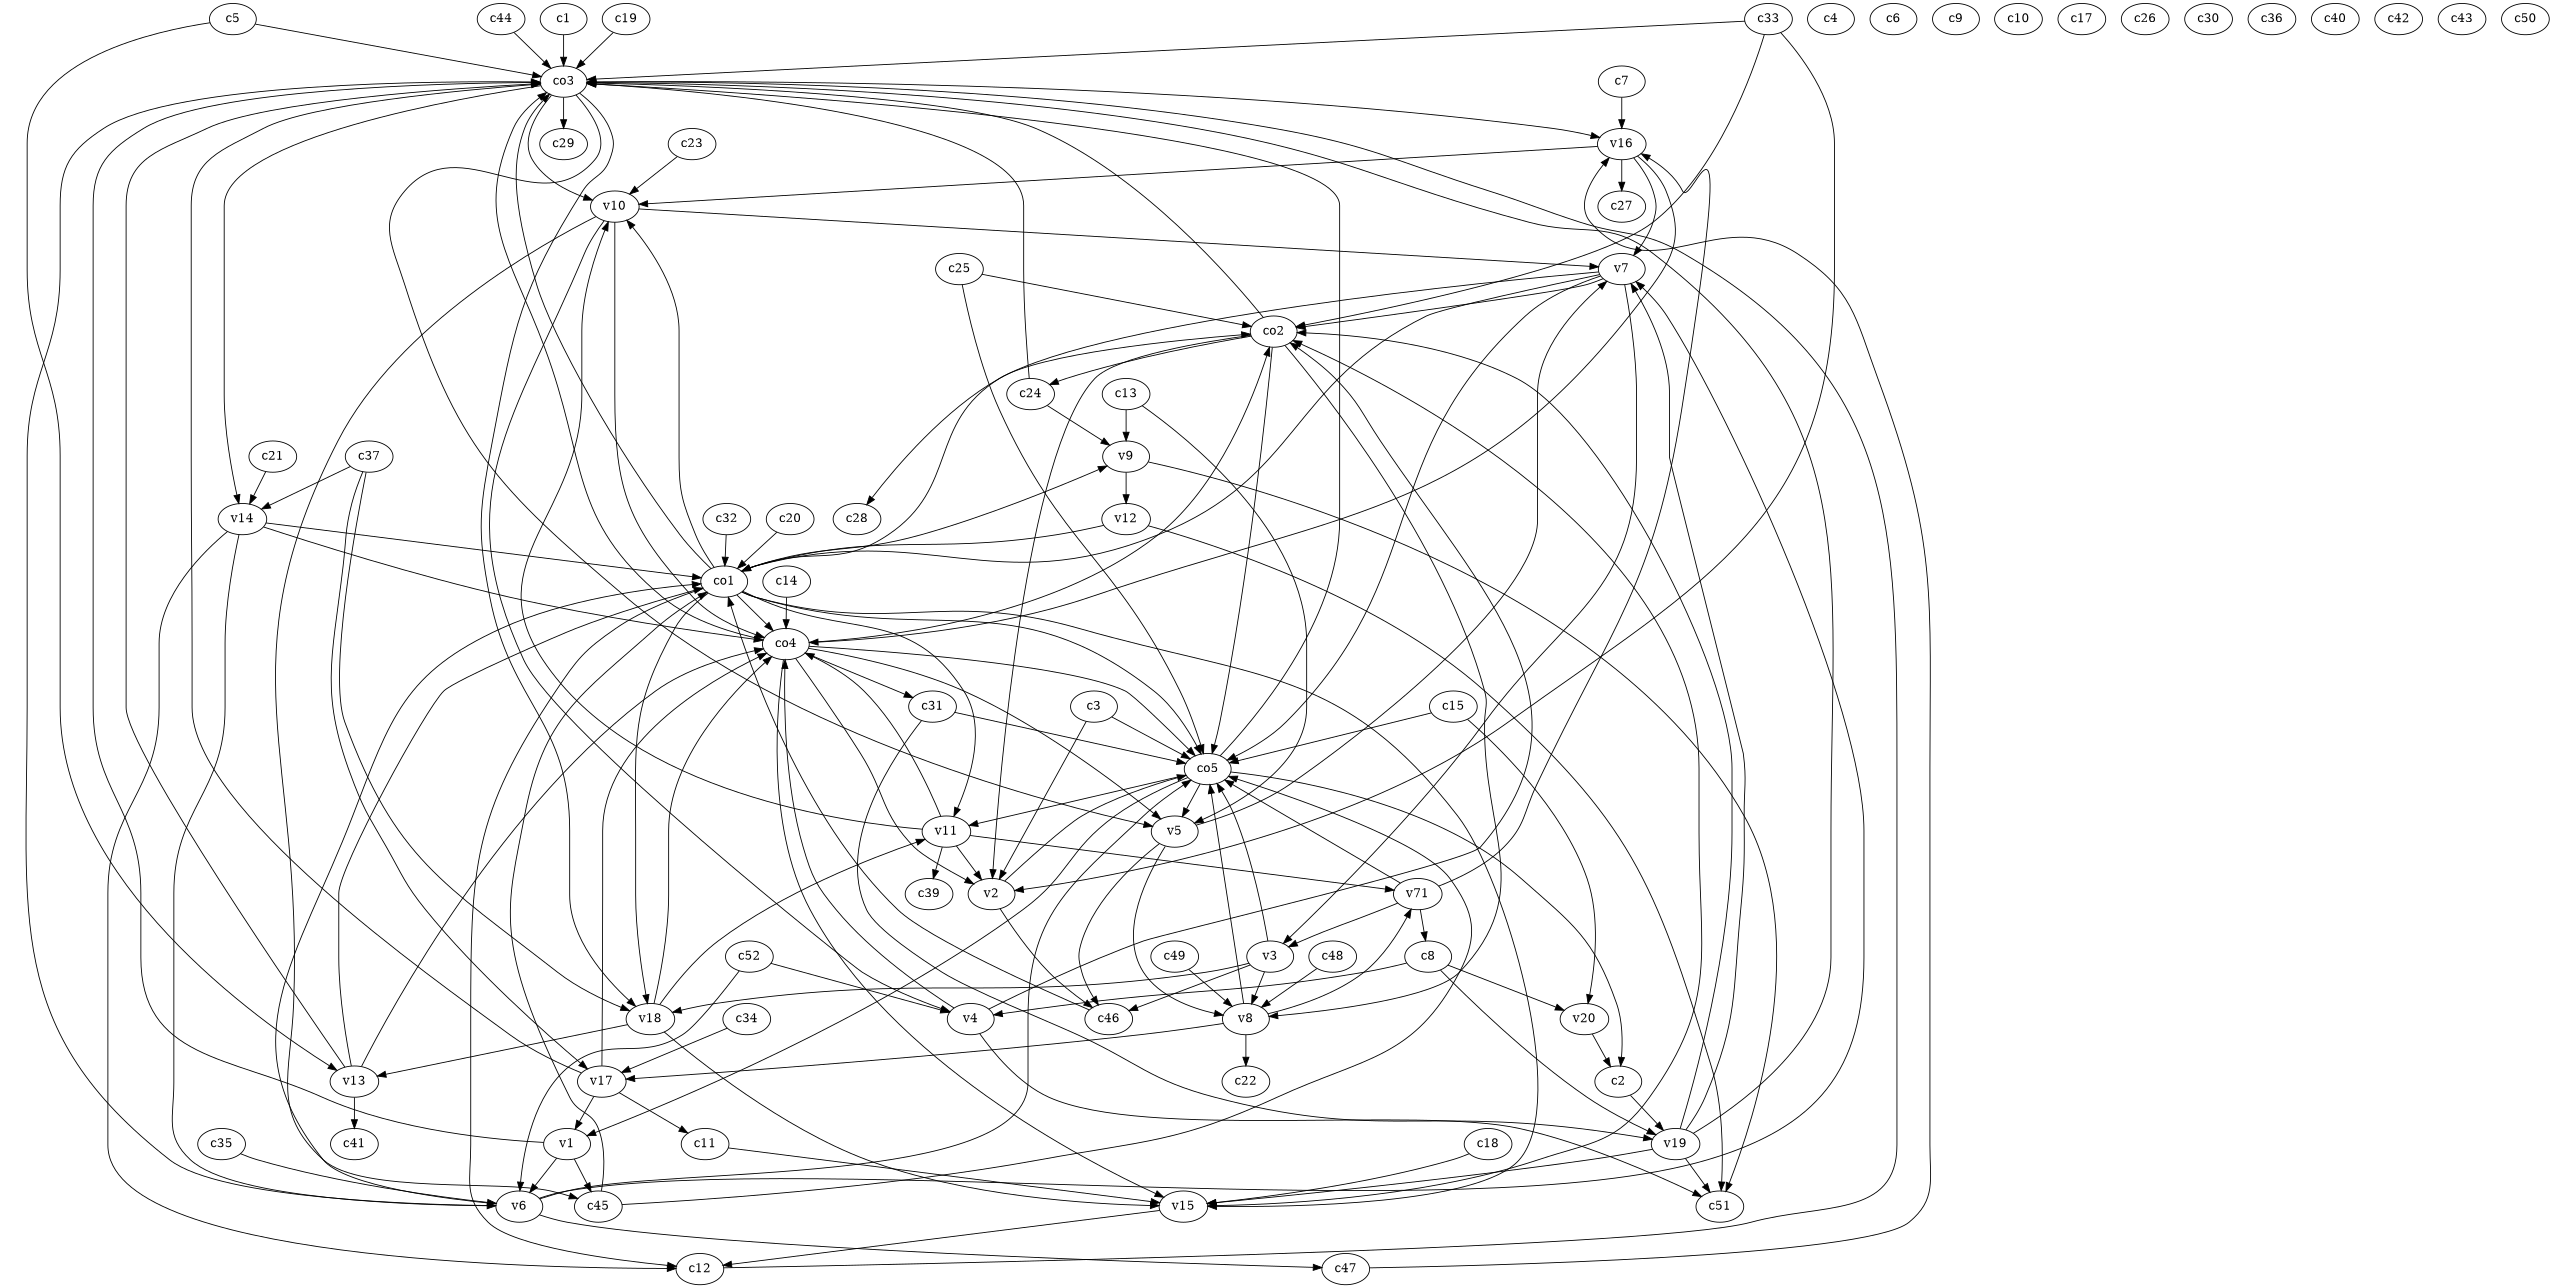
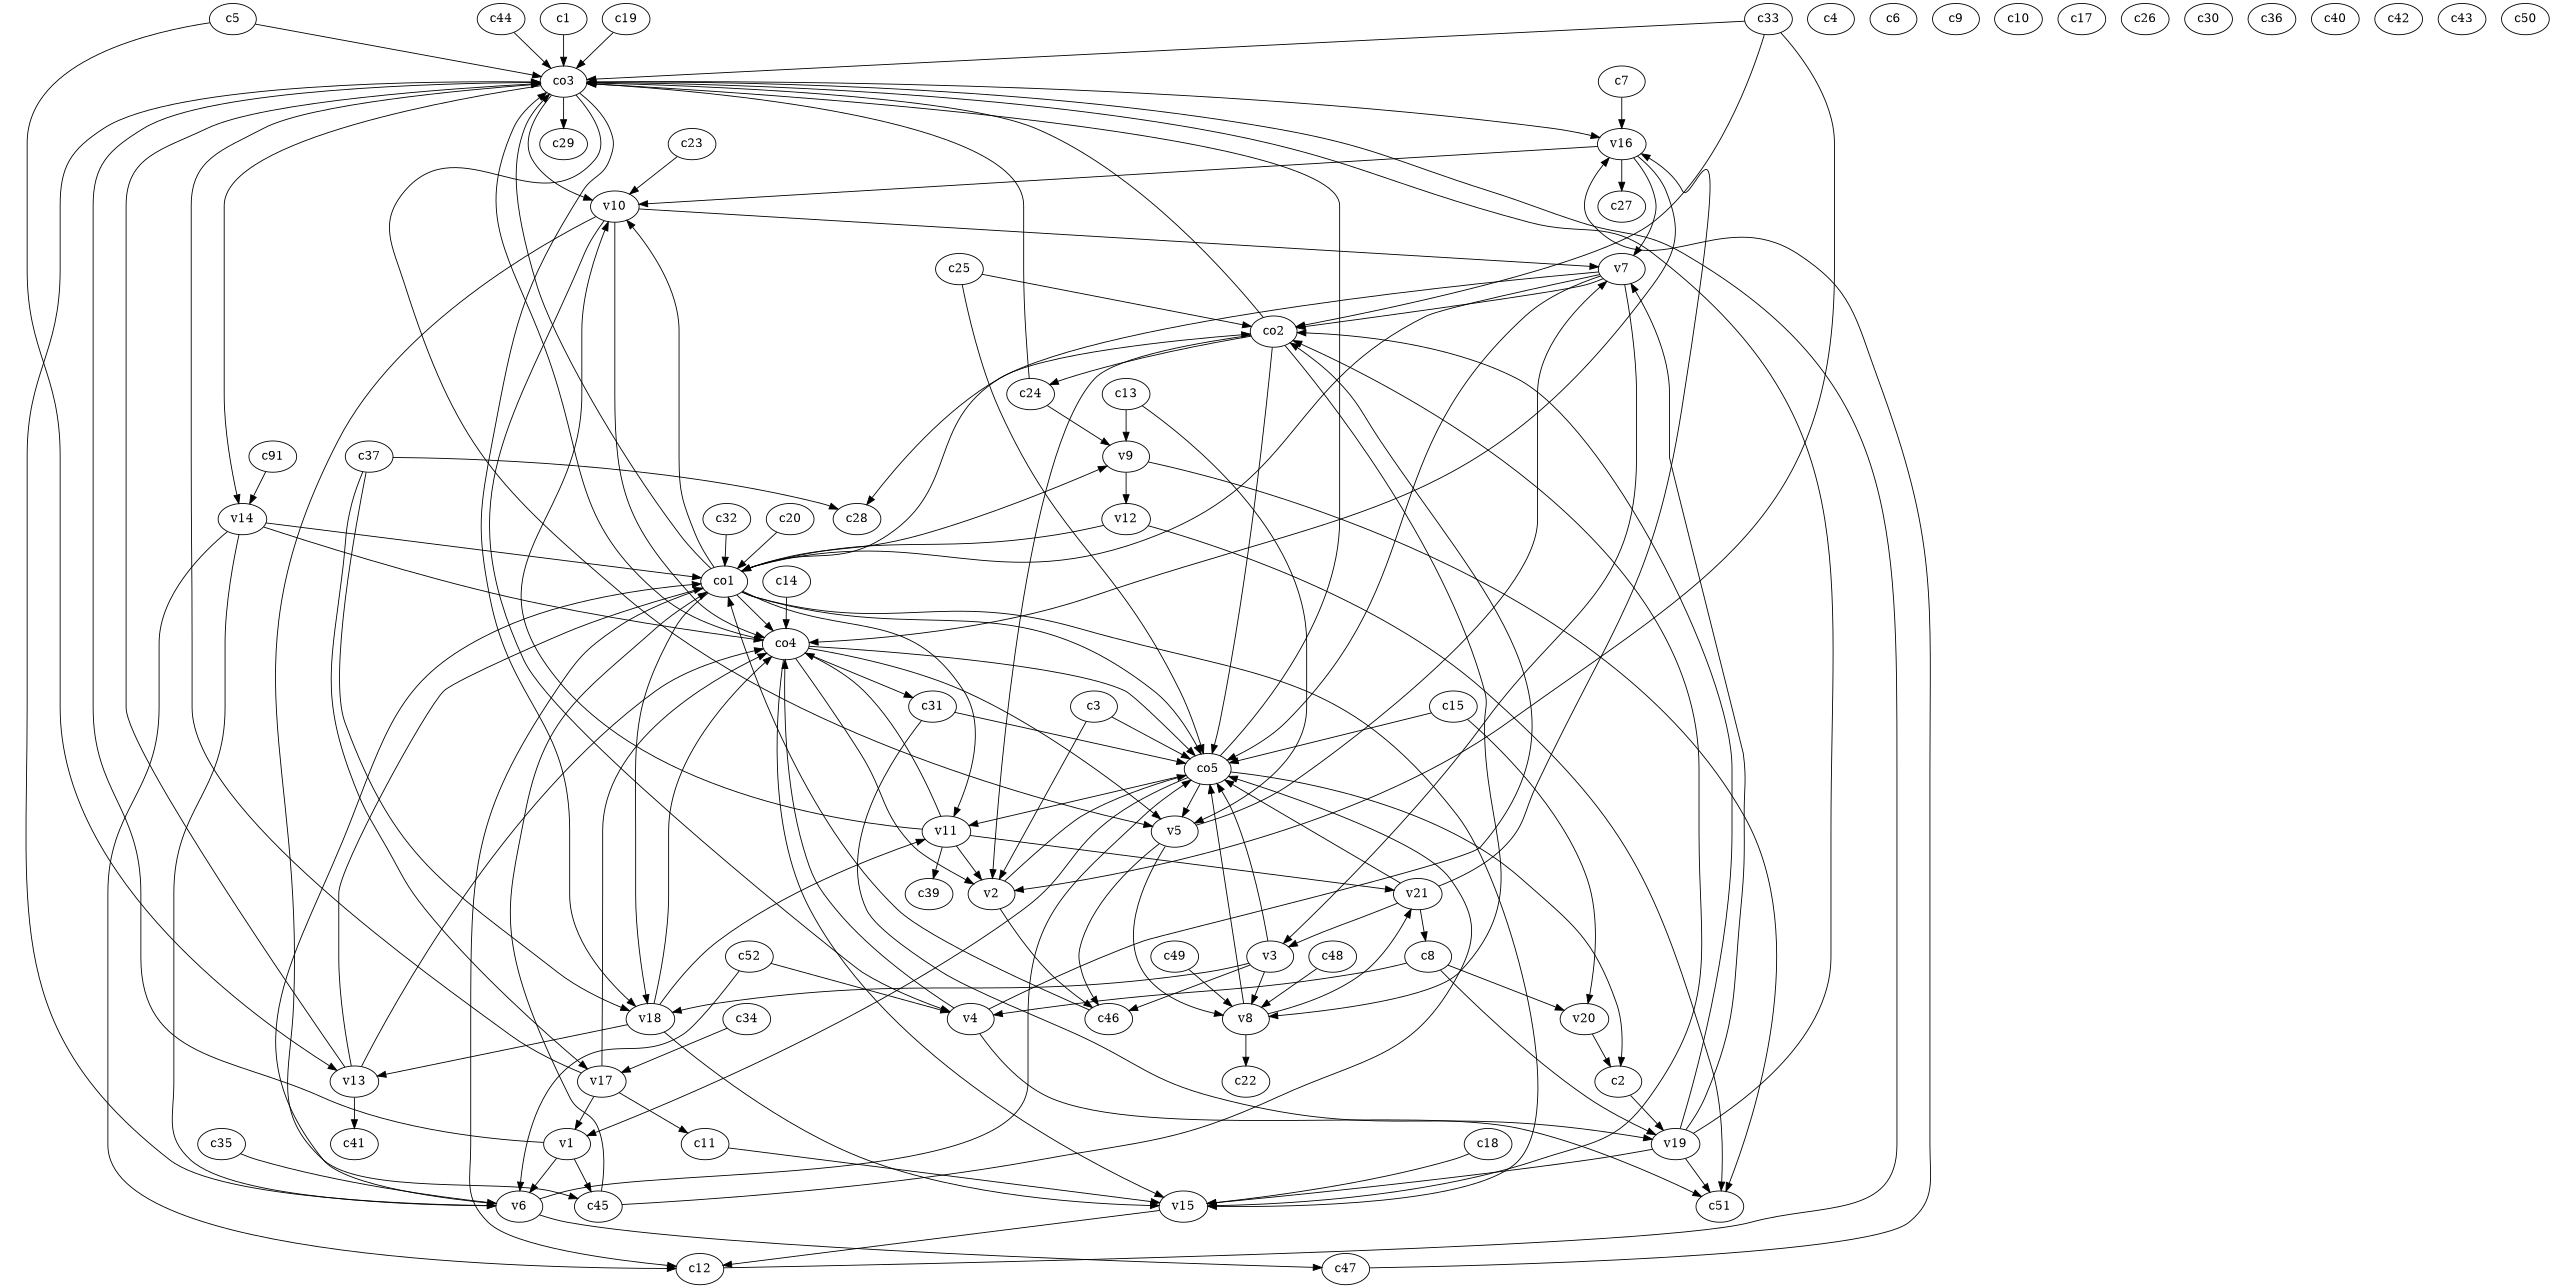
(273, 457) -> (273, 457)
(310, 486) -> (613, 469)
(1091, 576) -> none
(1418, 894) -> (1418, 894)
(944, 1054) -> none
(1623, 1176) -> none
